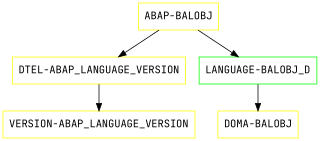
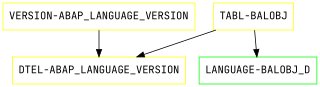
(178, 16) -> (254, 16)
(99, 94) -> (99, 40)
(258, 124) -> none
